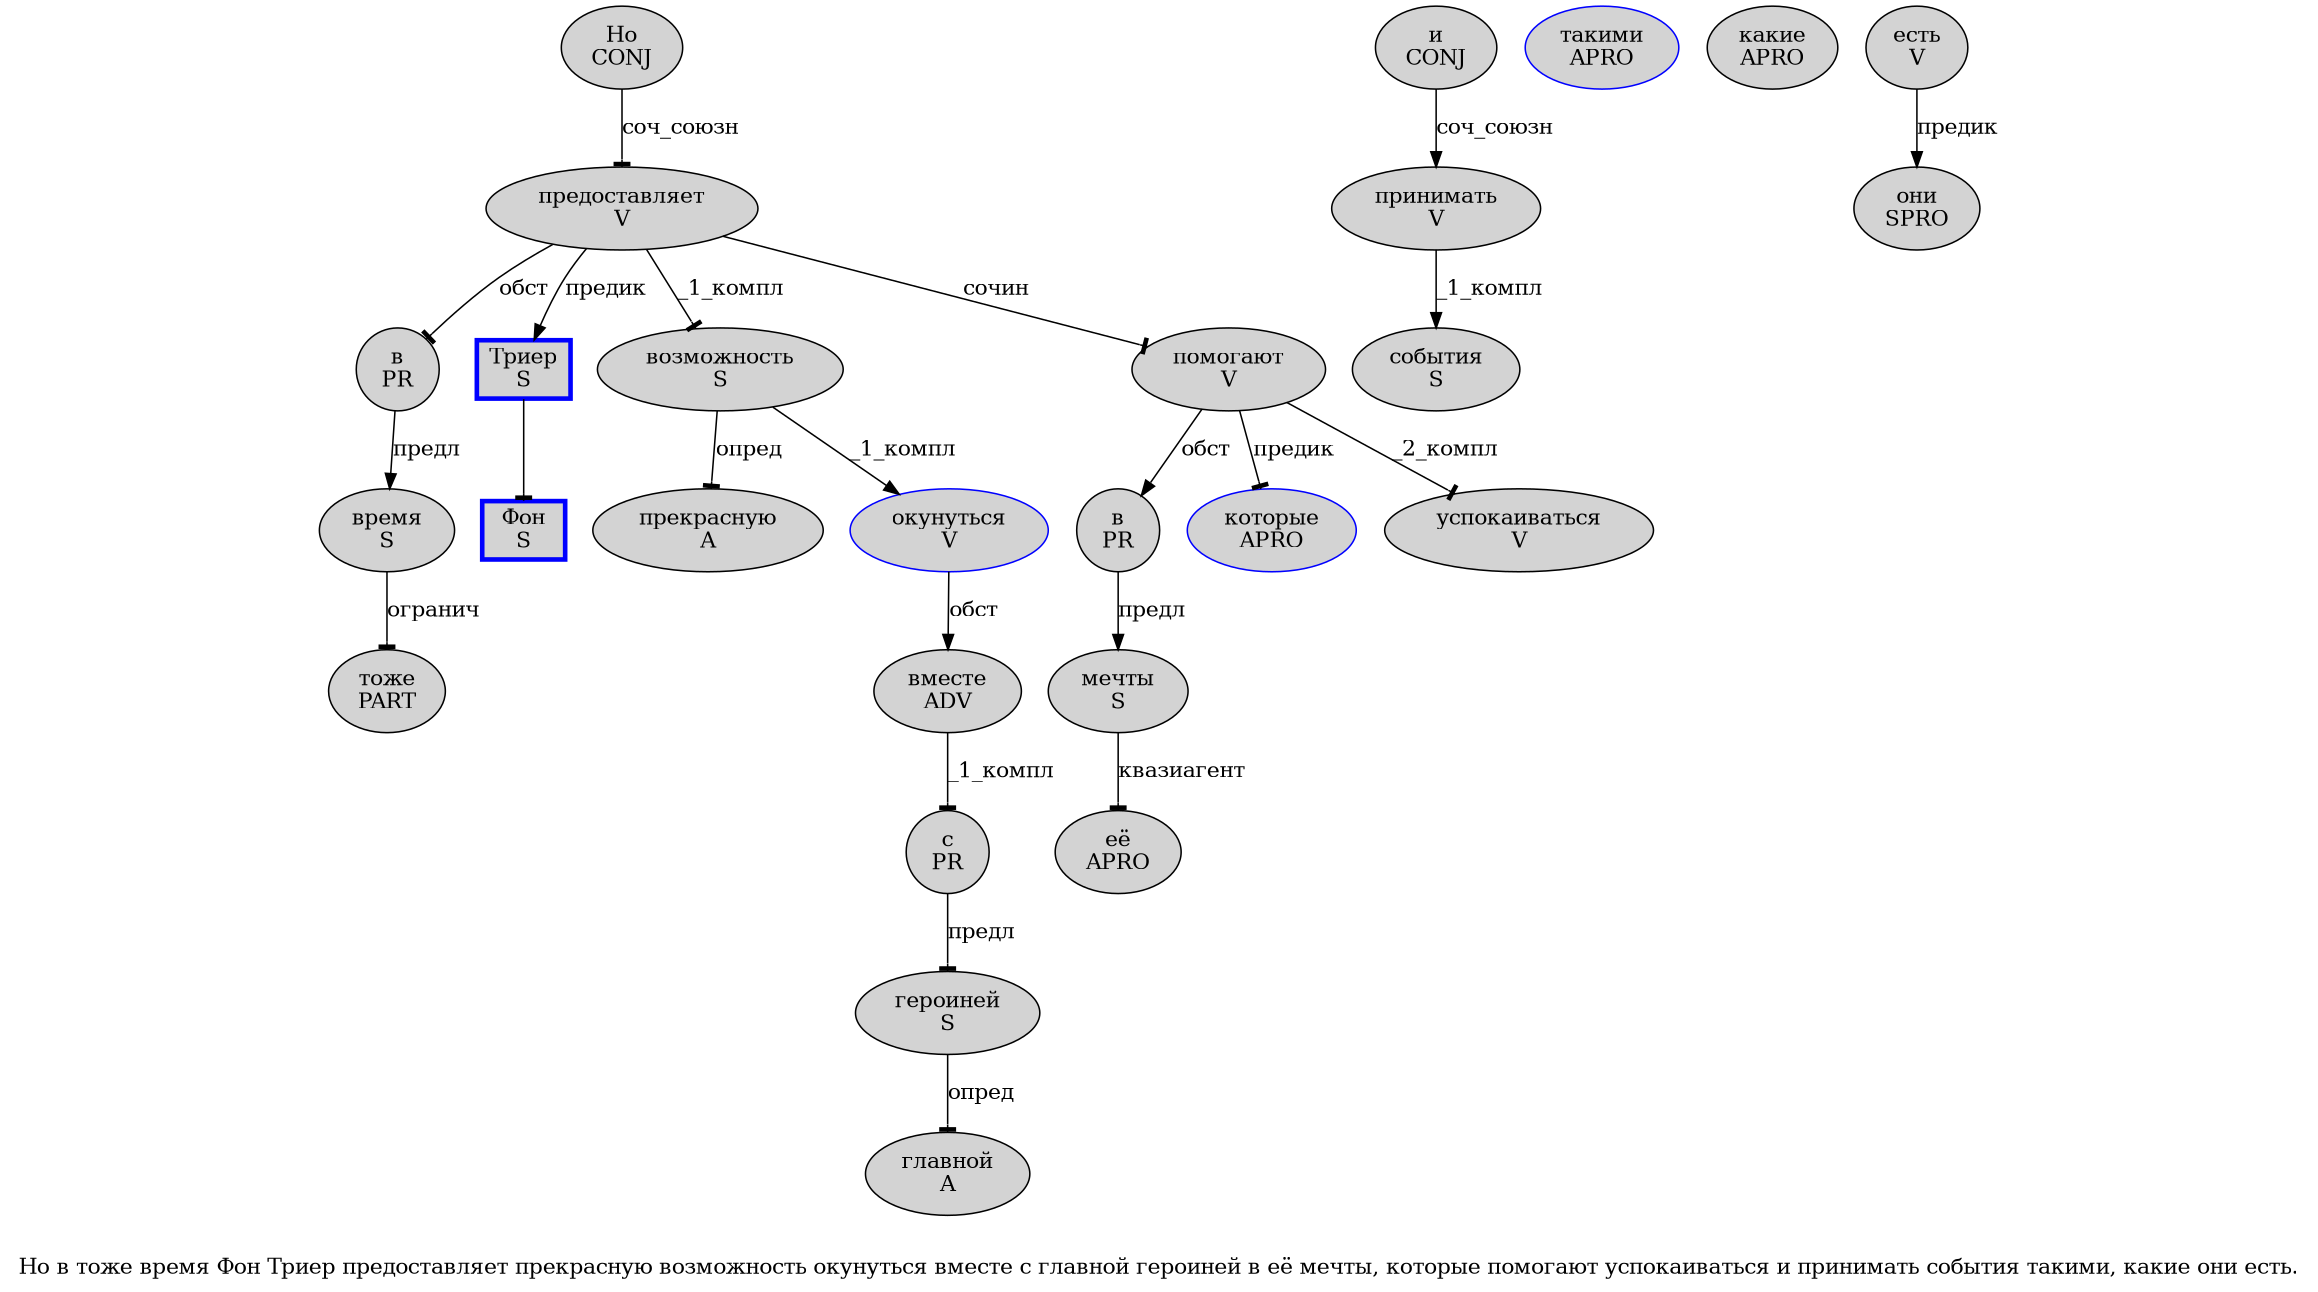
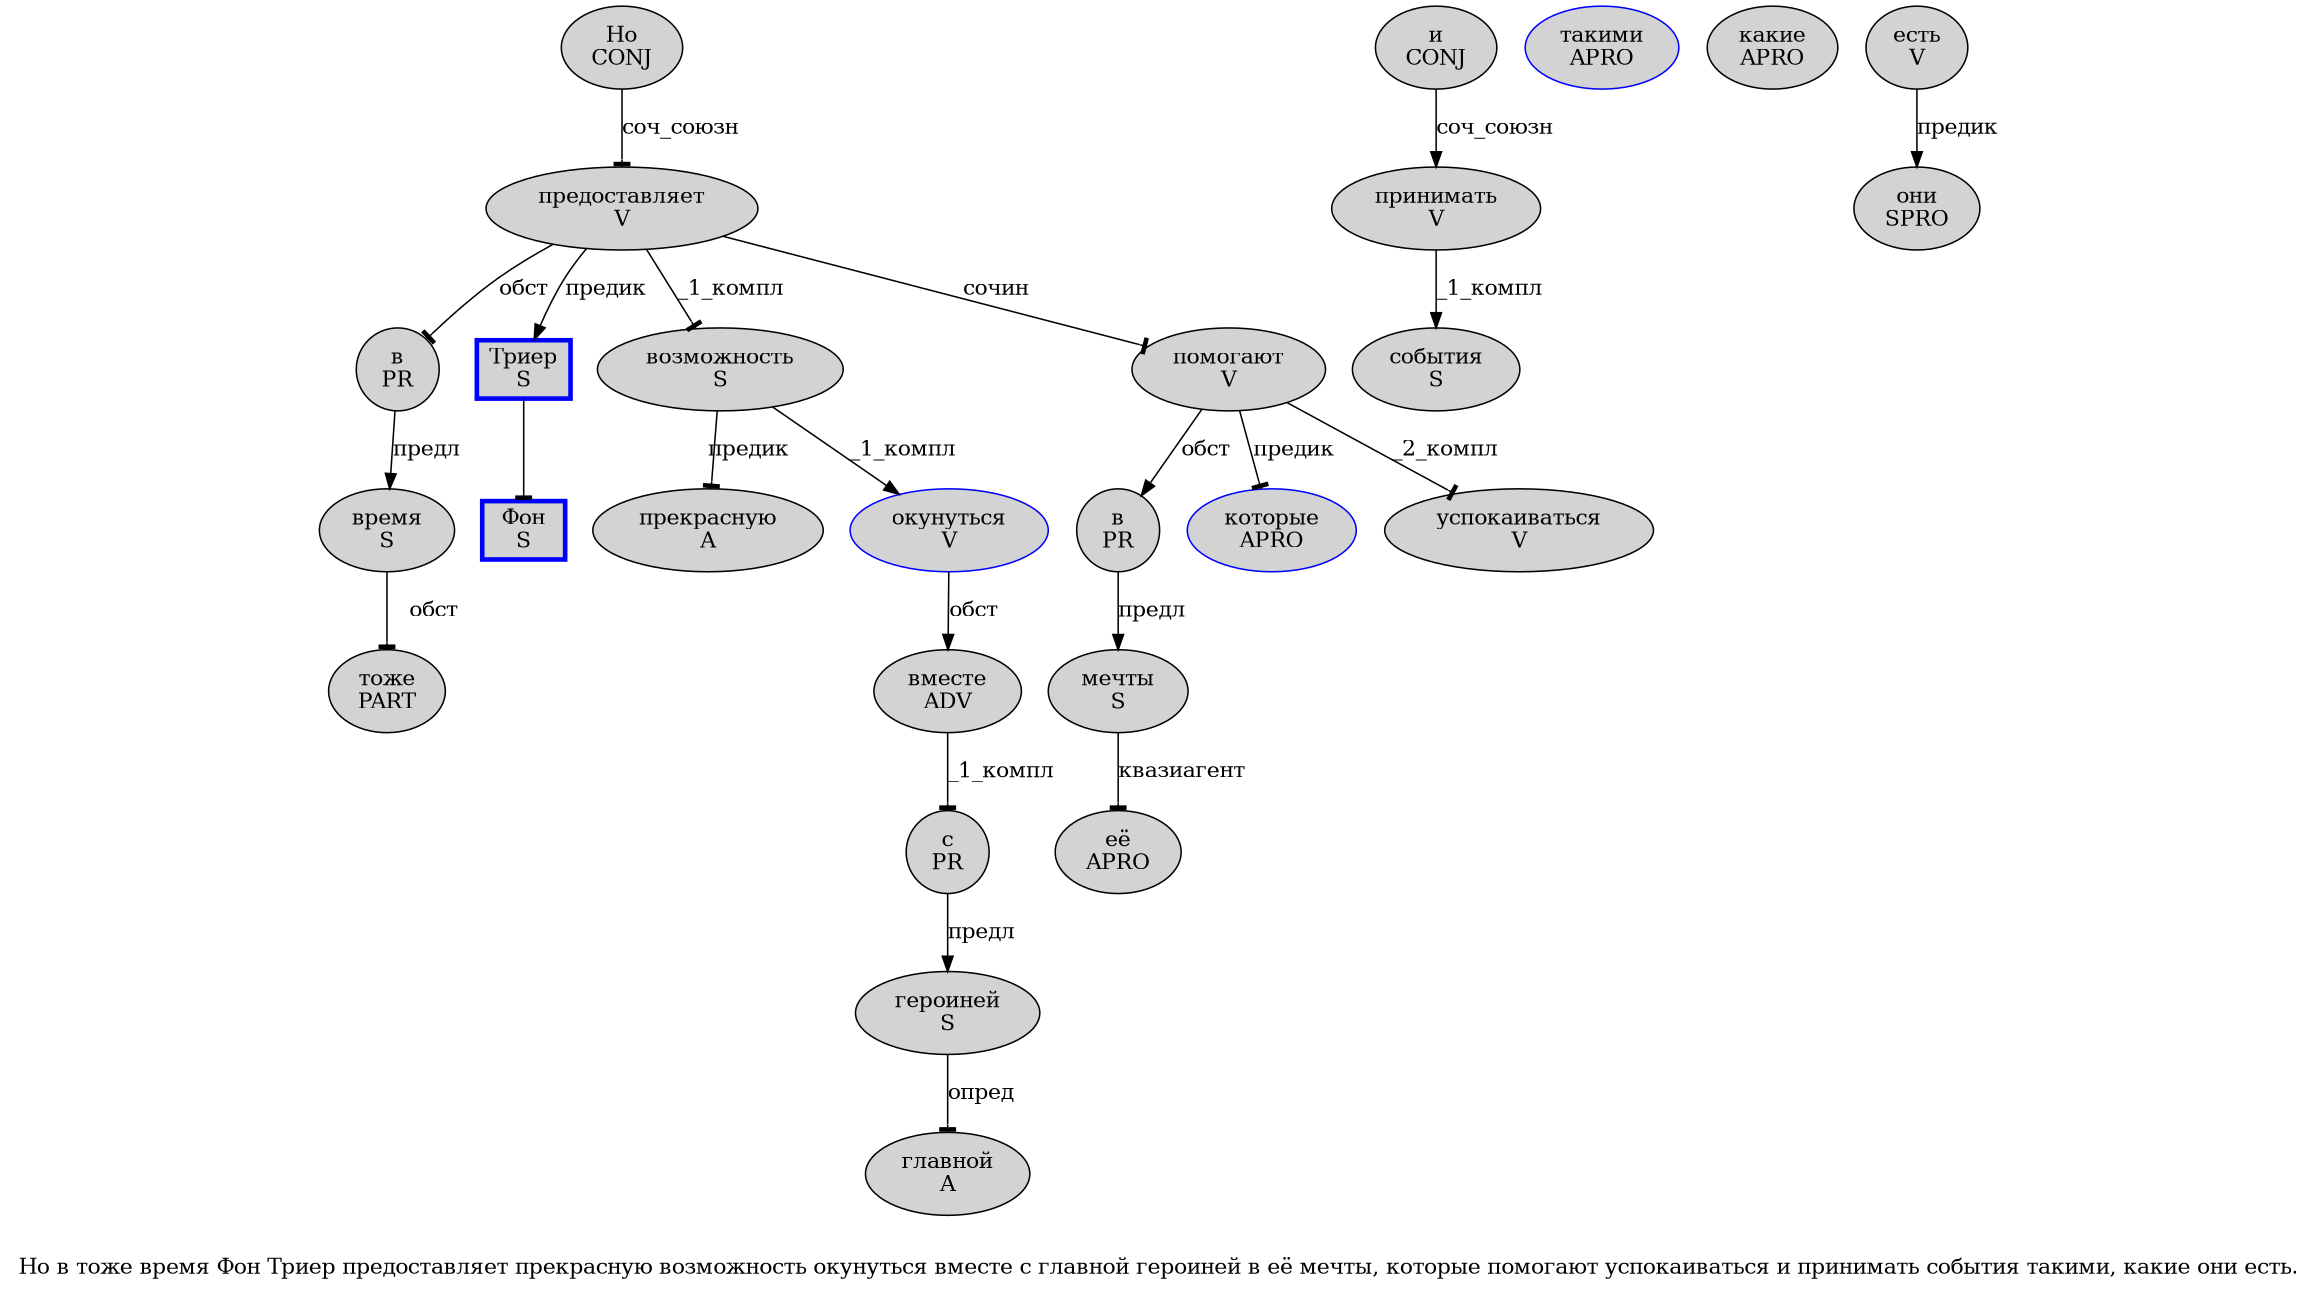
(749, 450) -> (749, 450)
(434, 611) -> (434, 611)
(948, 929) -> (948, 929)
